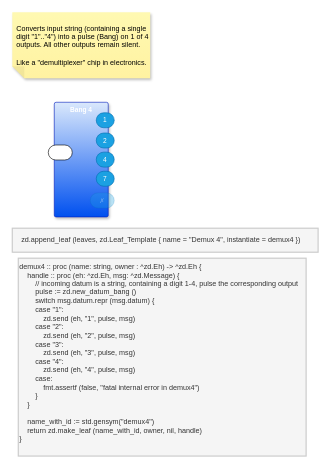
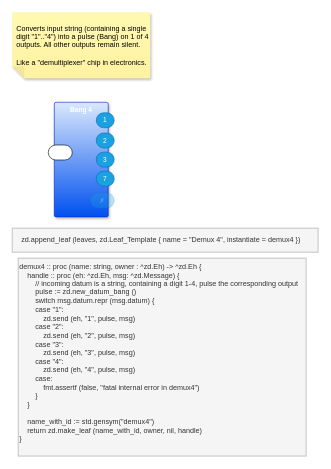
(105, 160) -> (105, 160)
